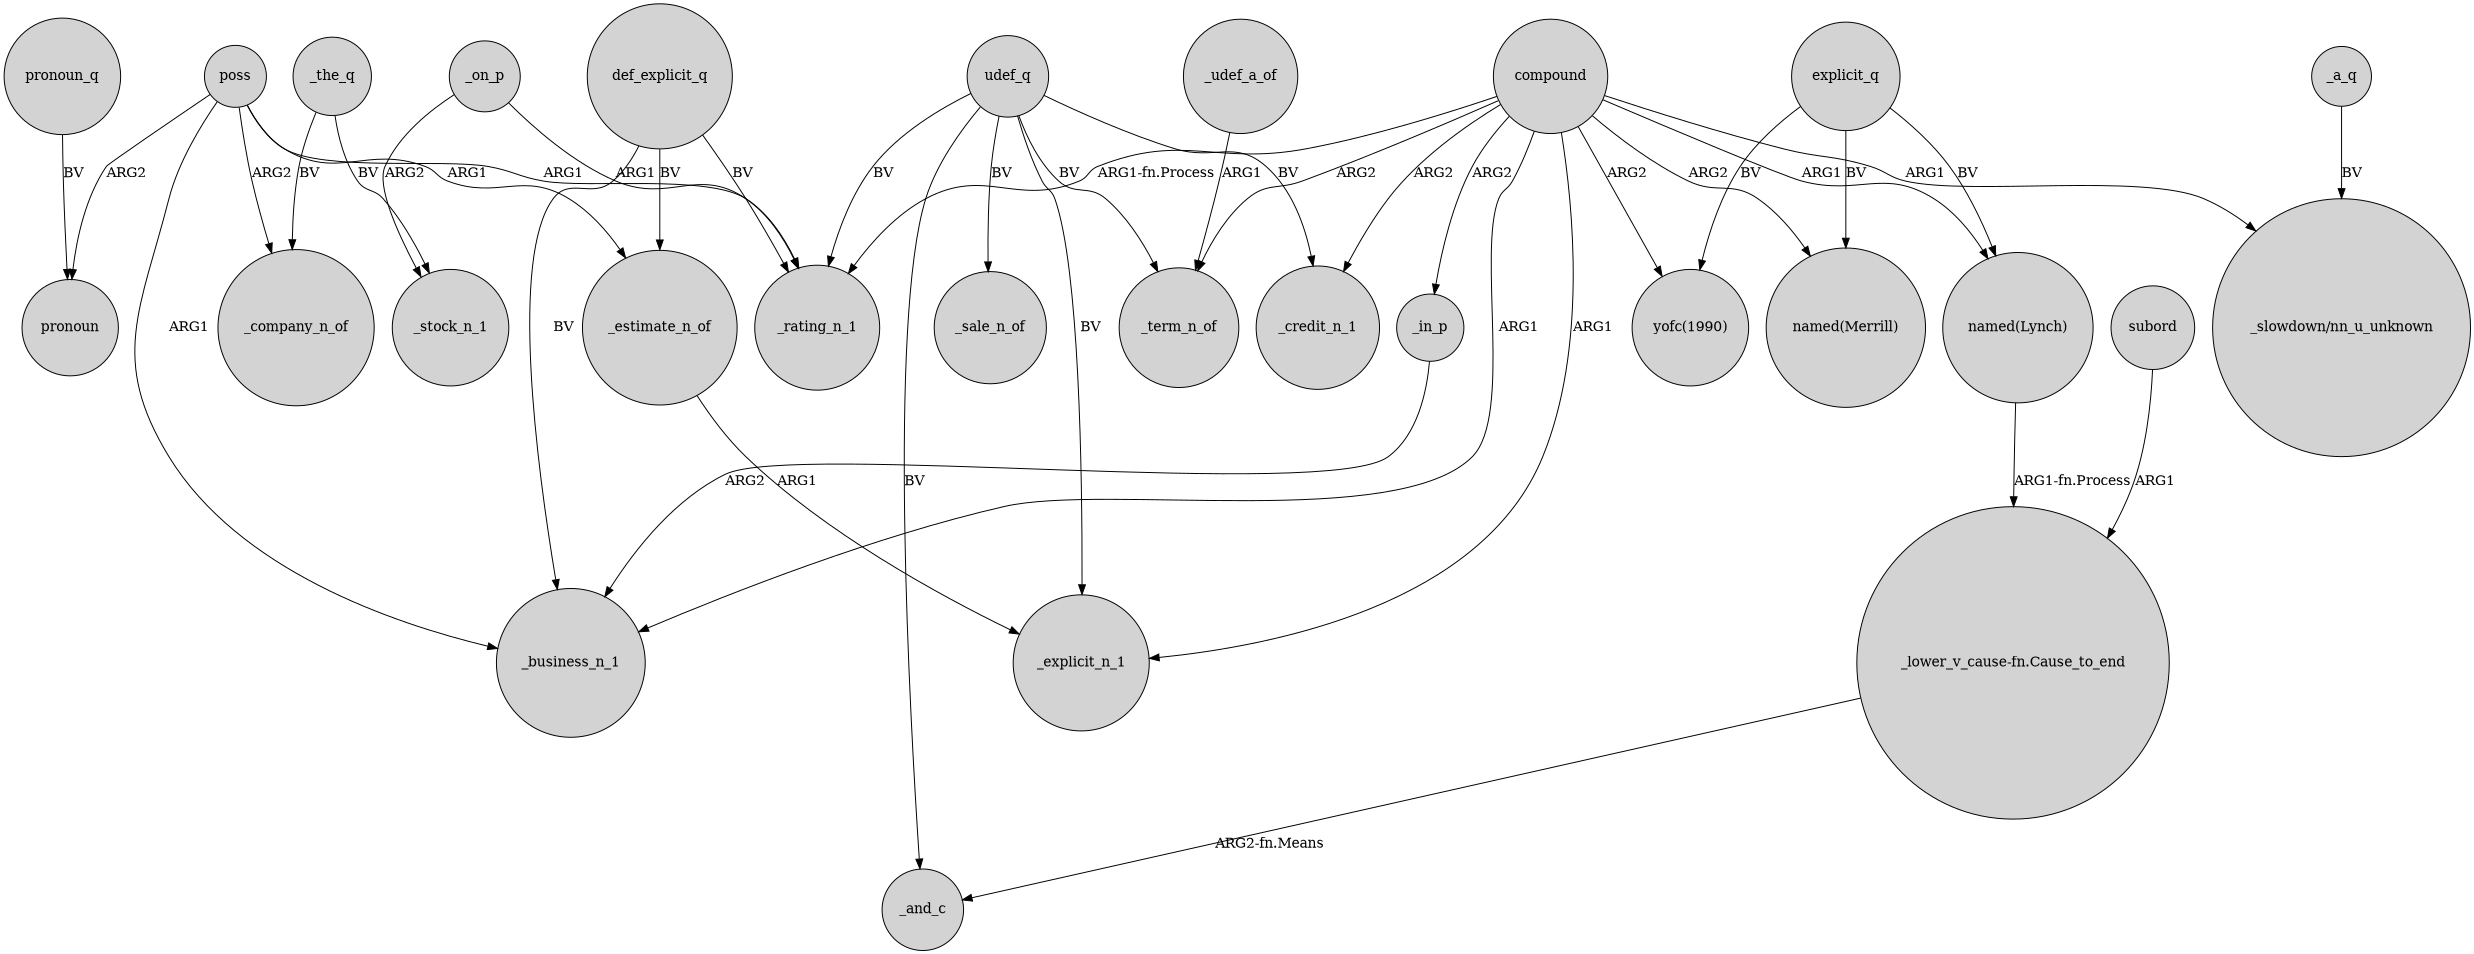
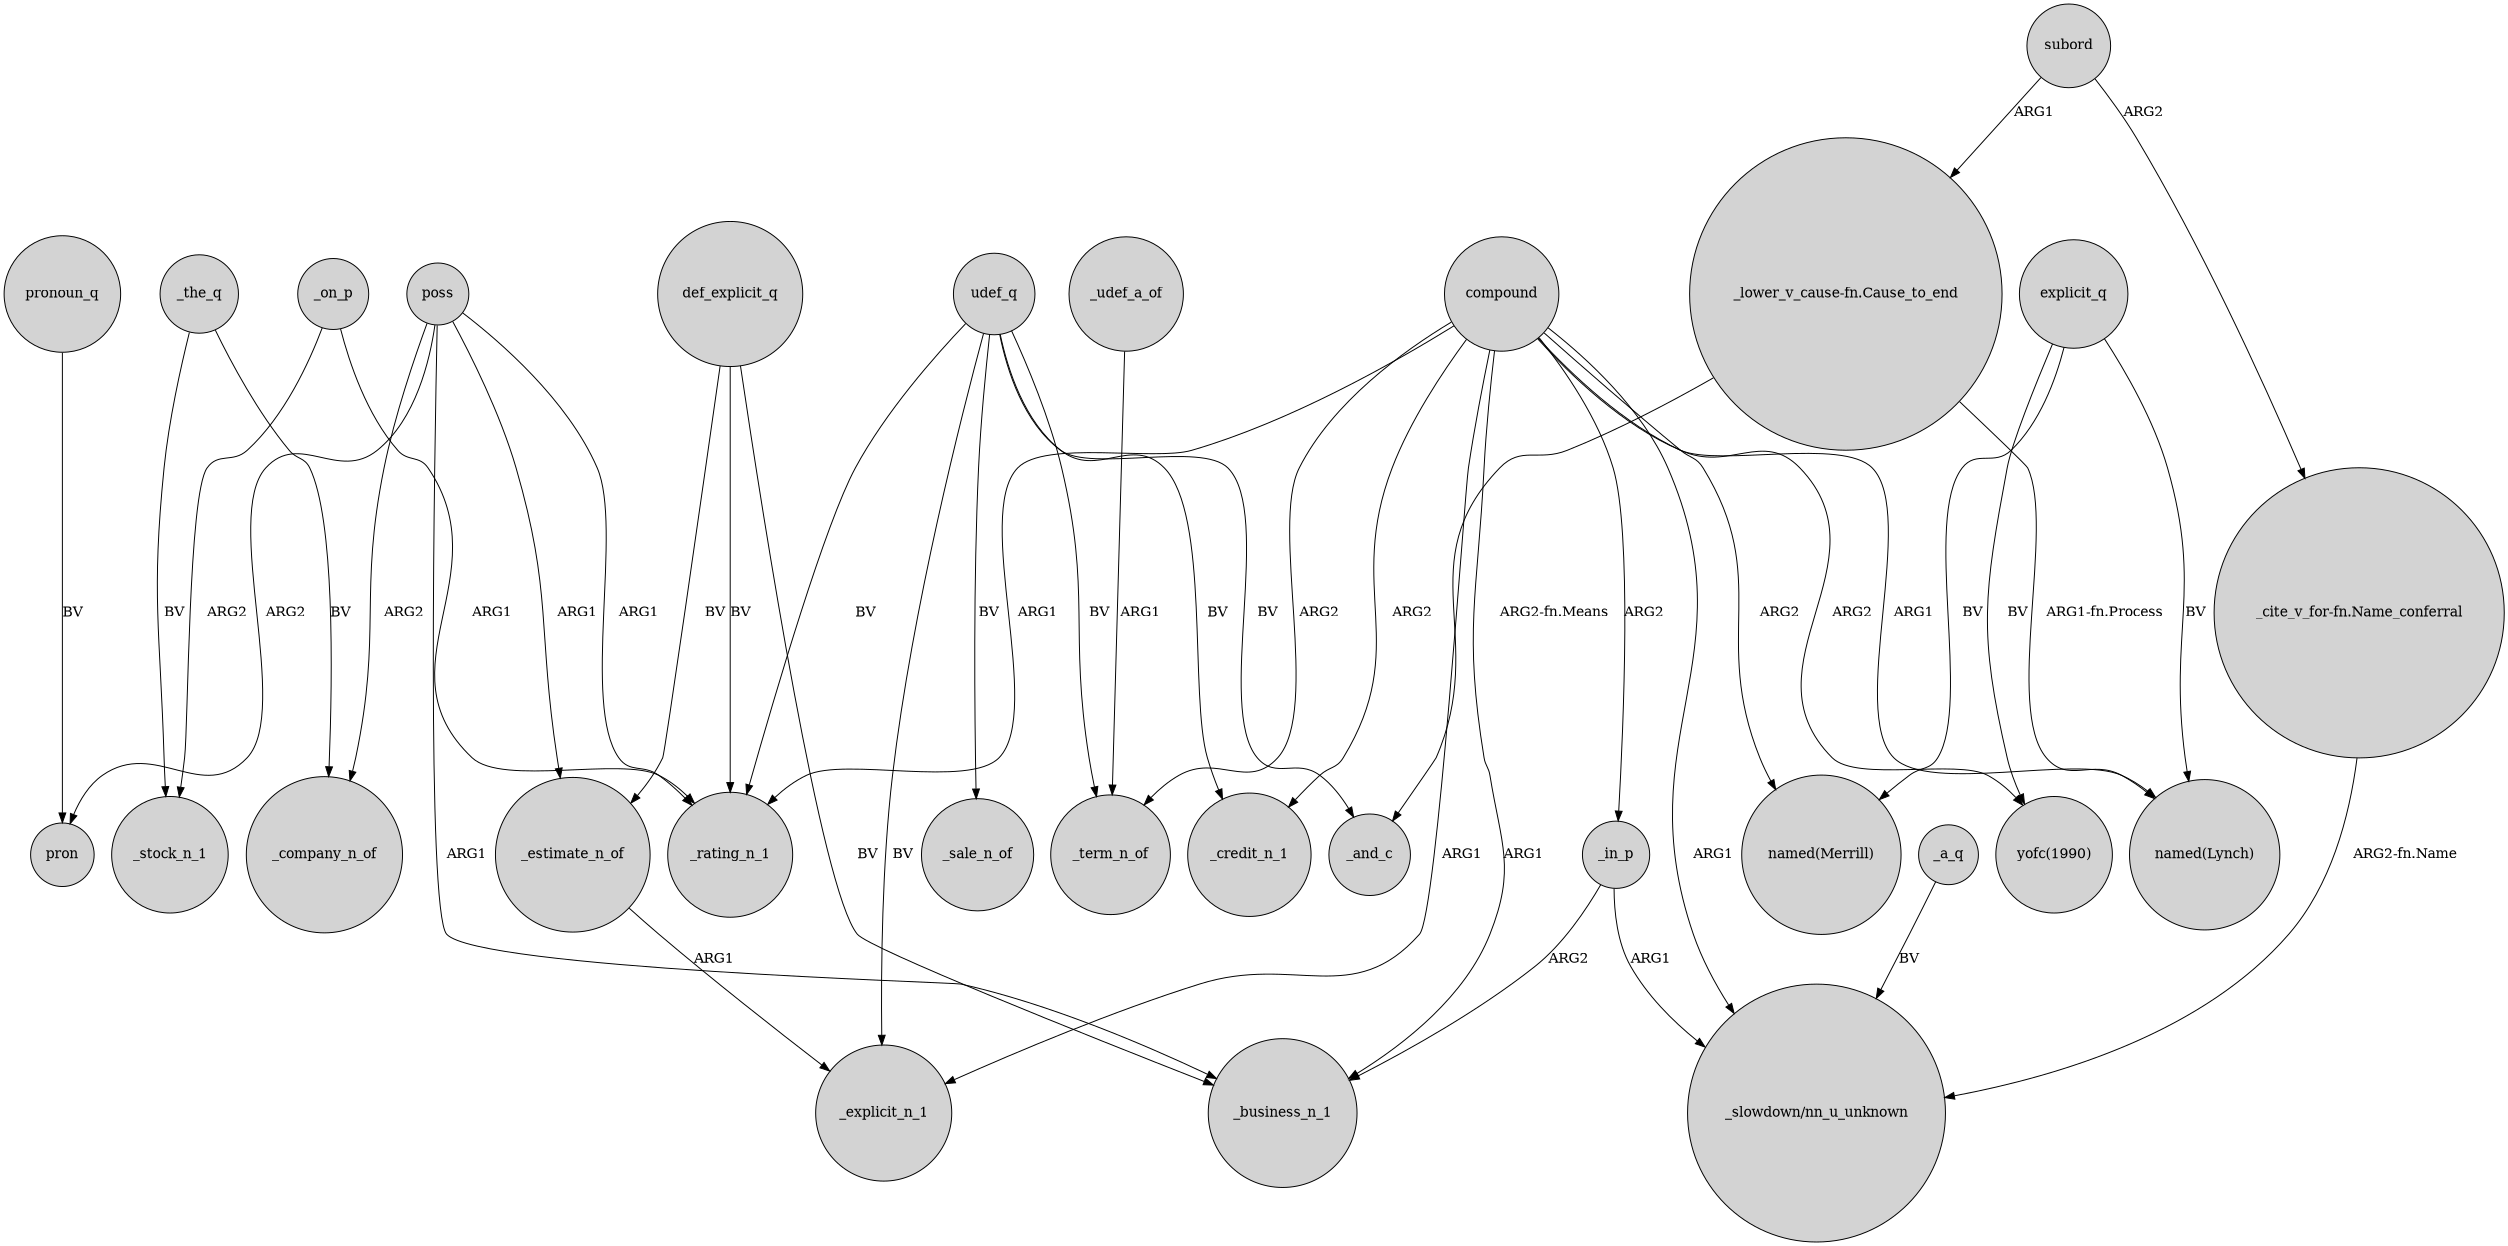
(1157, 174) -> (1038, 613)
(70, 328) -> (62, 855)
(2014, 450) -> (2031, 622)
none -> (2359, 613)
none -> (1636, 975)
